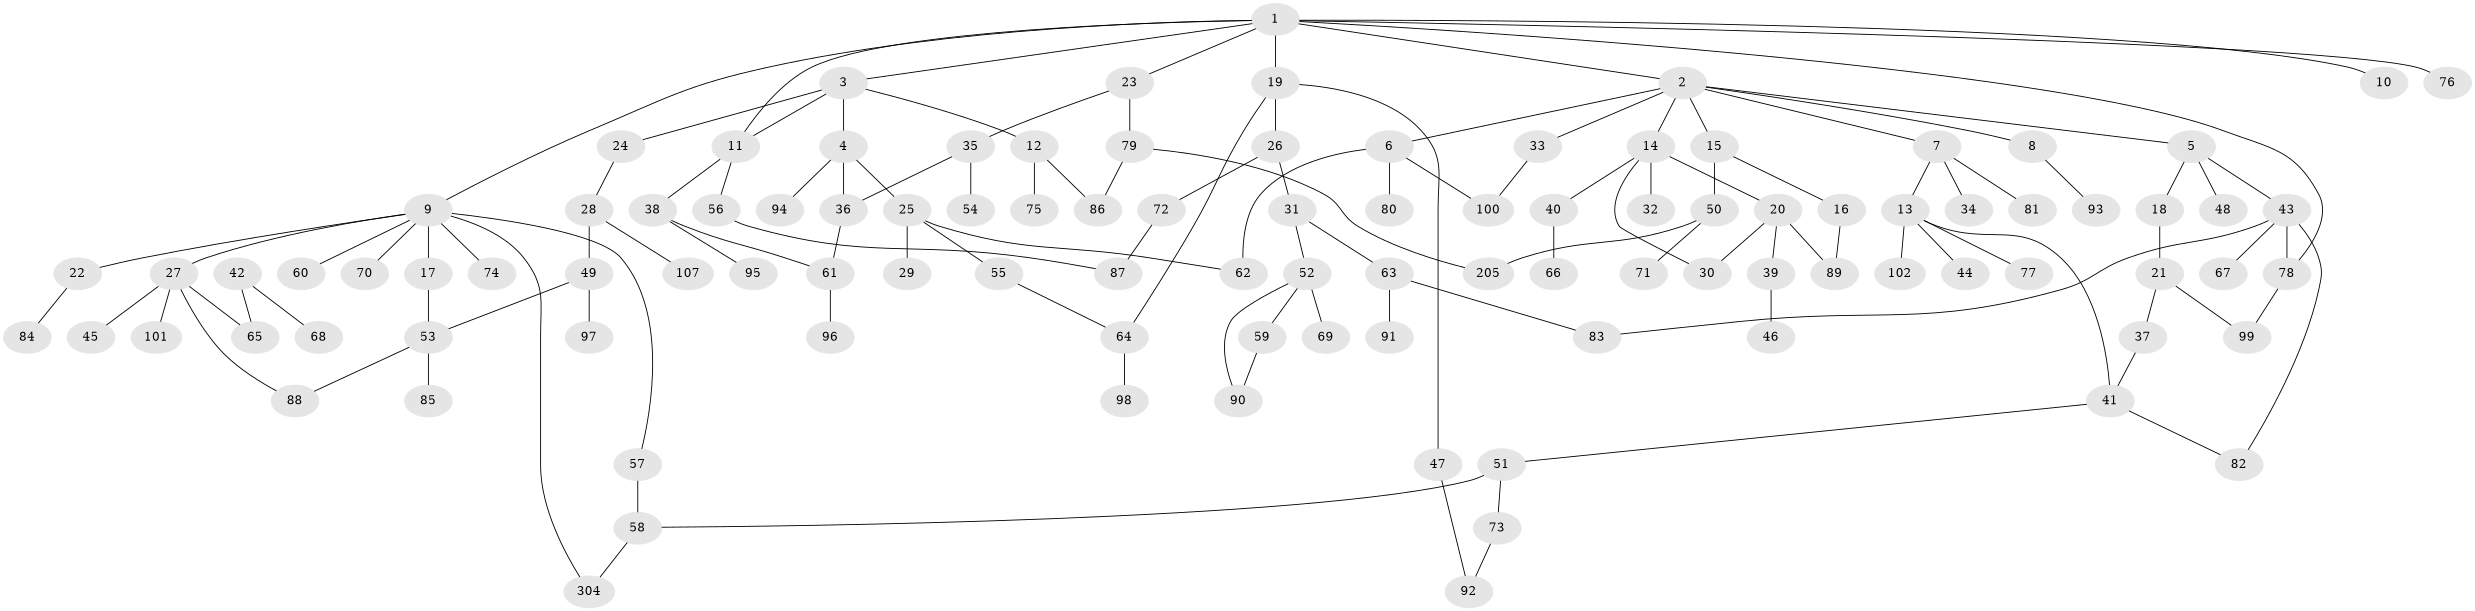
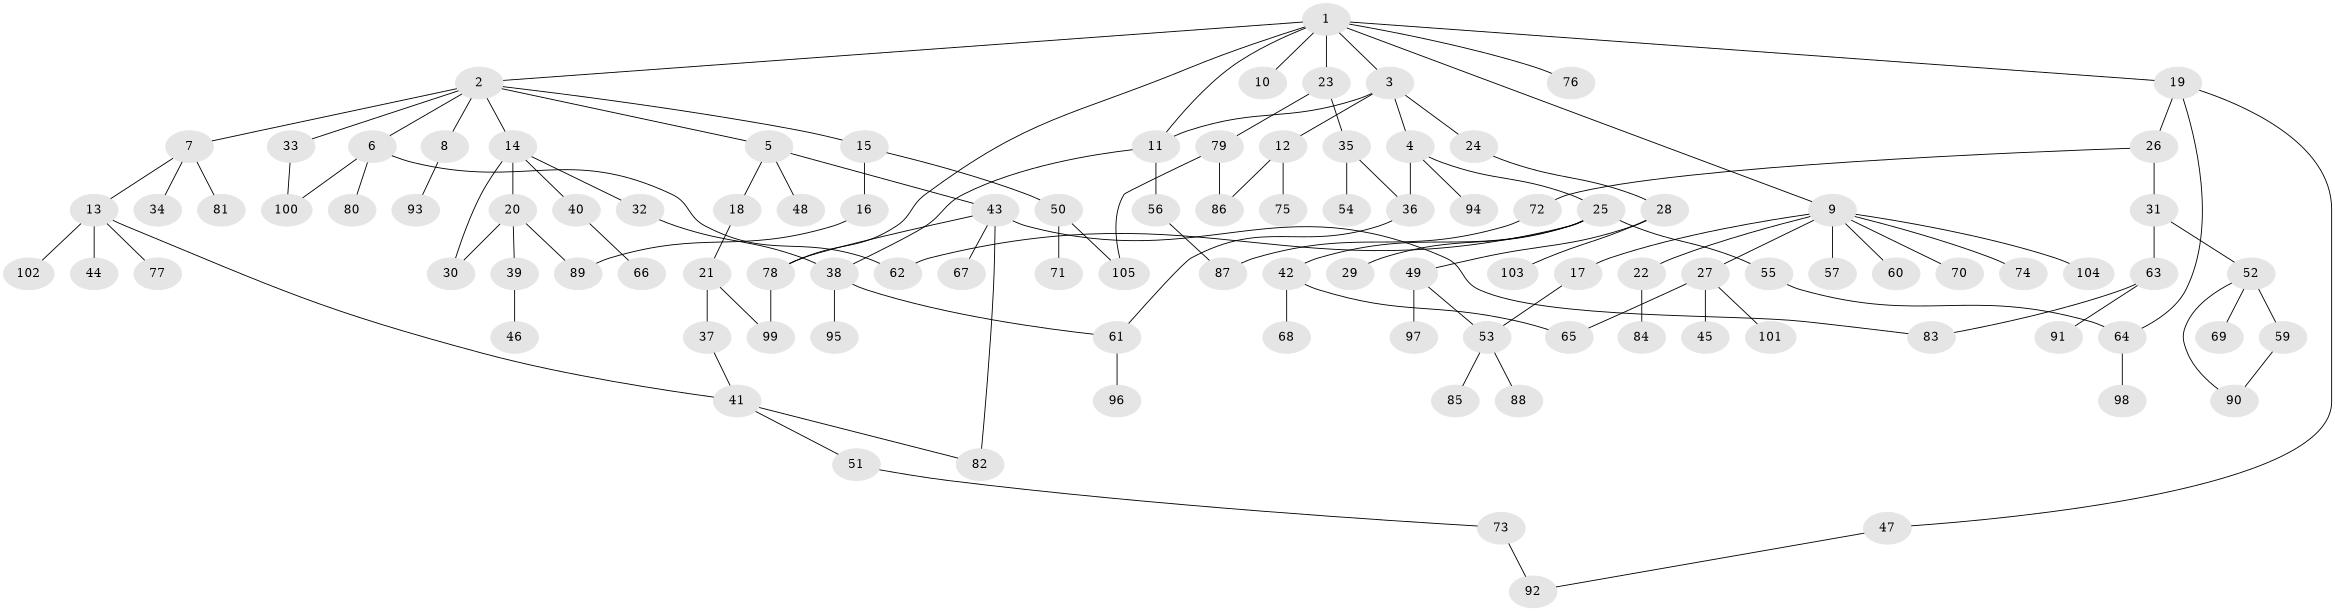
none -> (714, 237)
none -> (1444, 242)
(688, 274) -> (1513, 274)
(1488, 274) -> (1124, 274)
(219, 349) -> none
(638, 528) -> none
(589, 592) -> (2089, 274)
